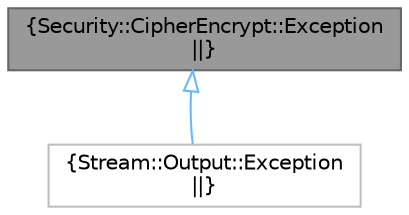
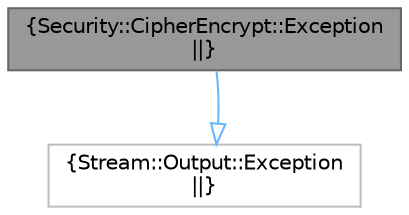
(191, 118) -> (218, 97)
